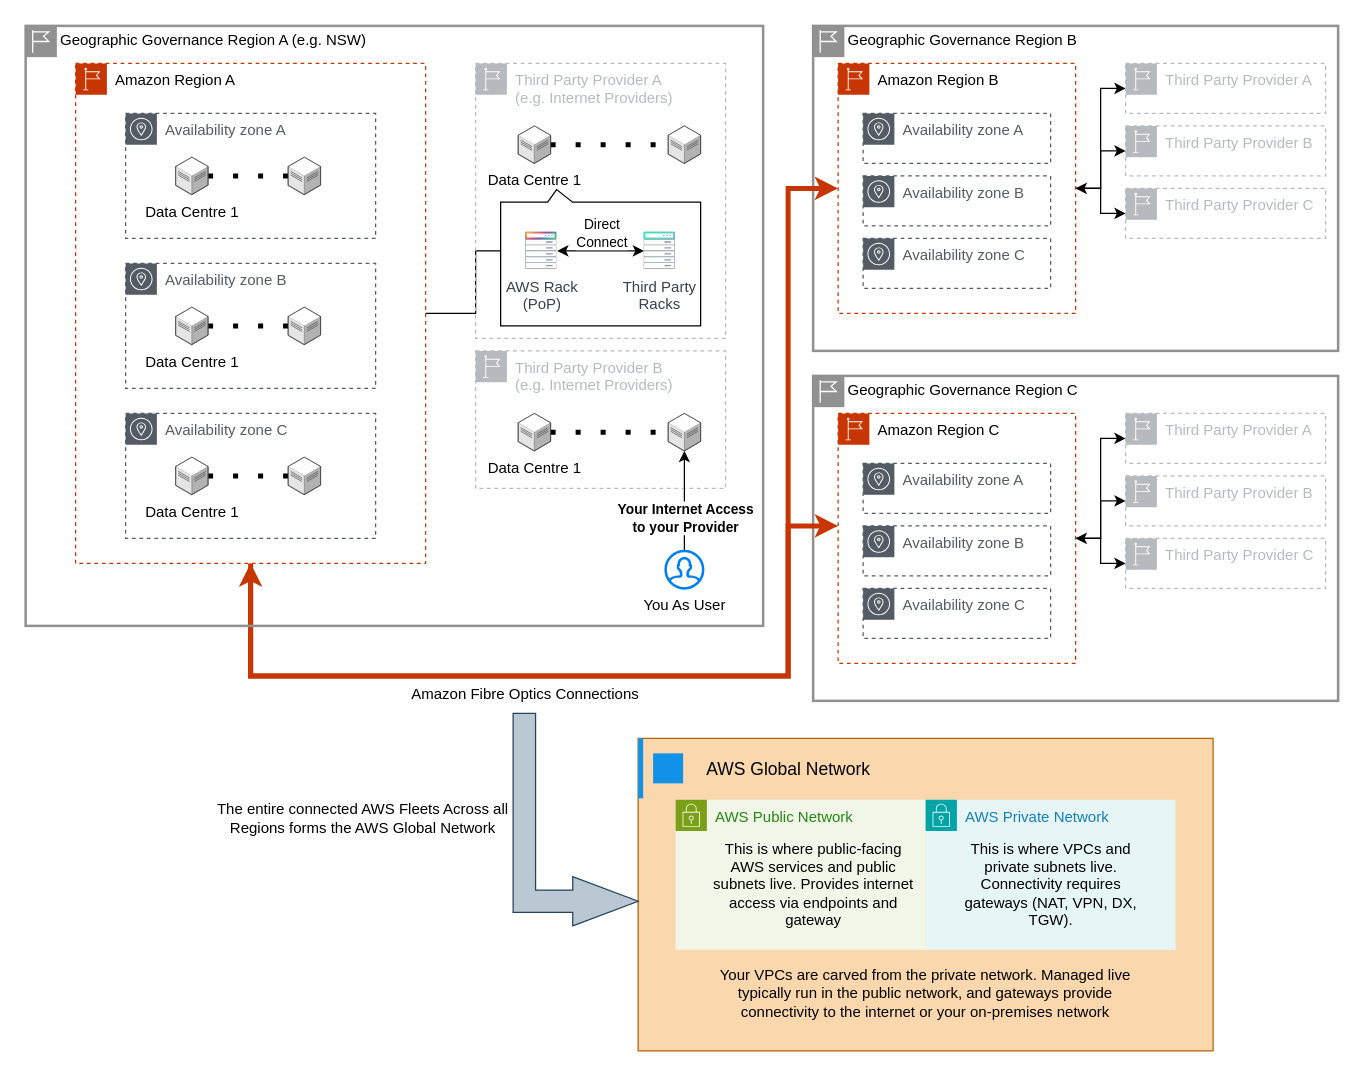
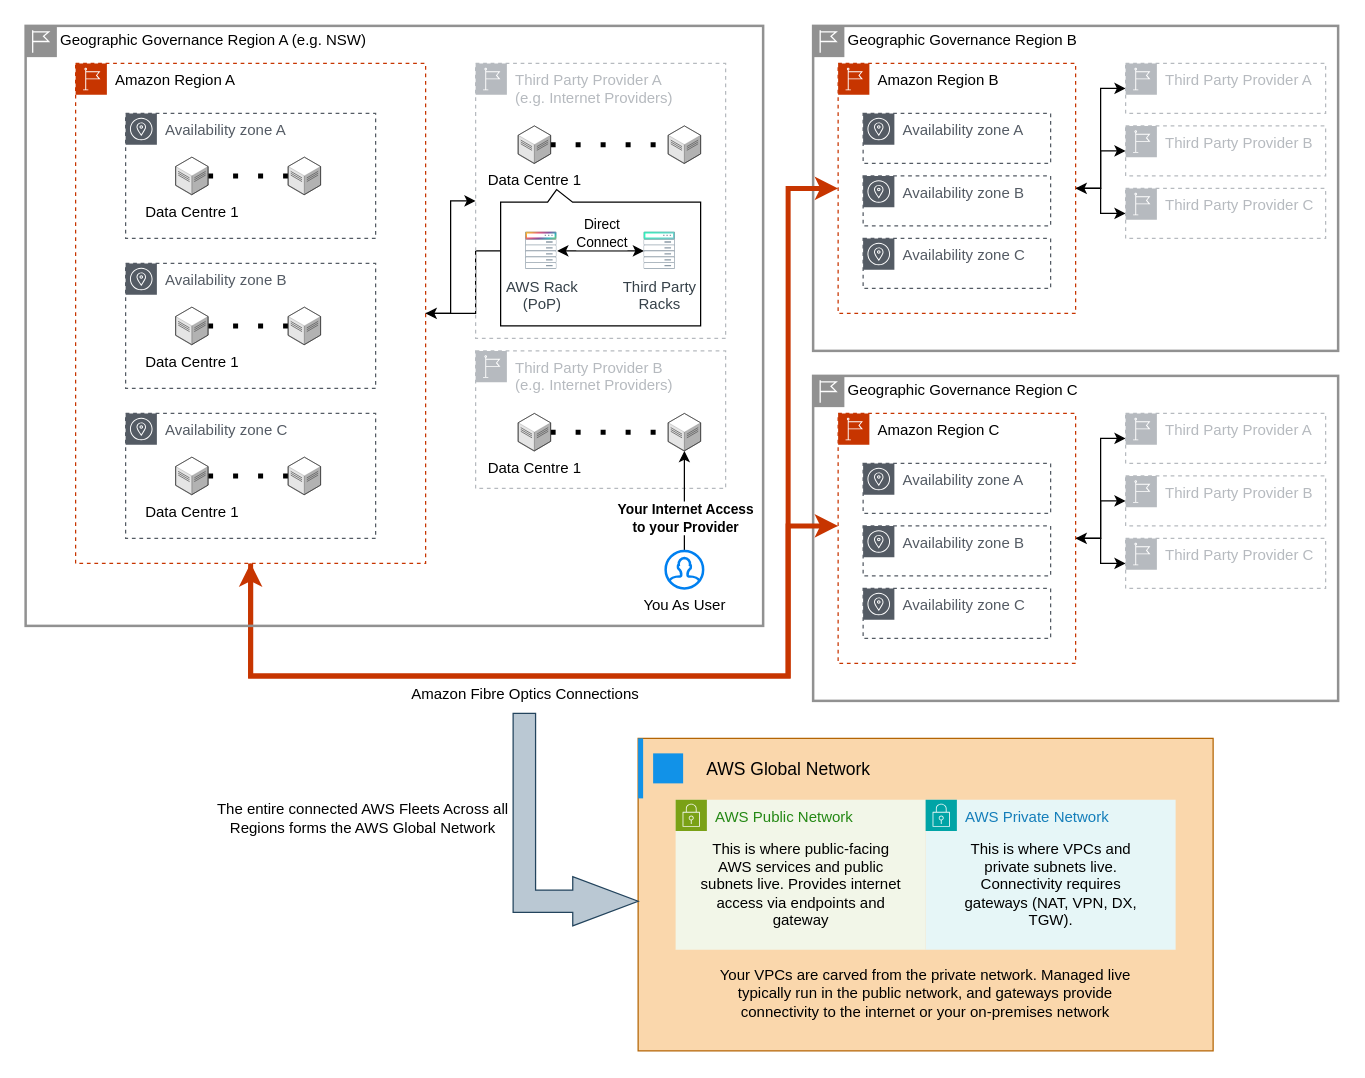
none -> (451, 248)
(813, 884) -> (801, 884)
